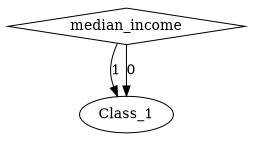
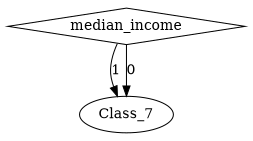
(126, 115) -> (126, 115)
